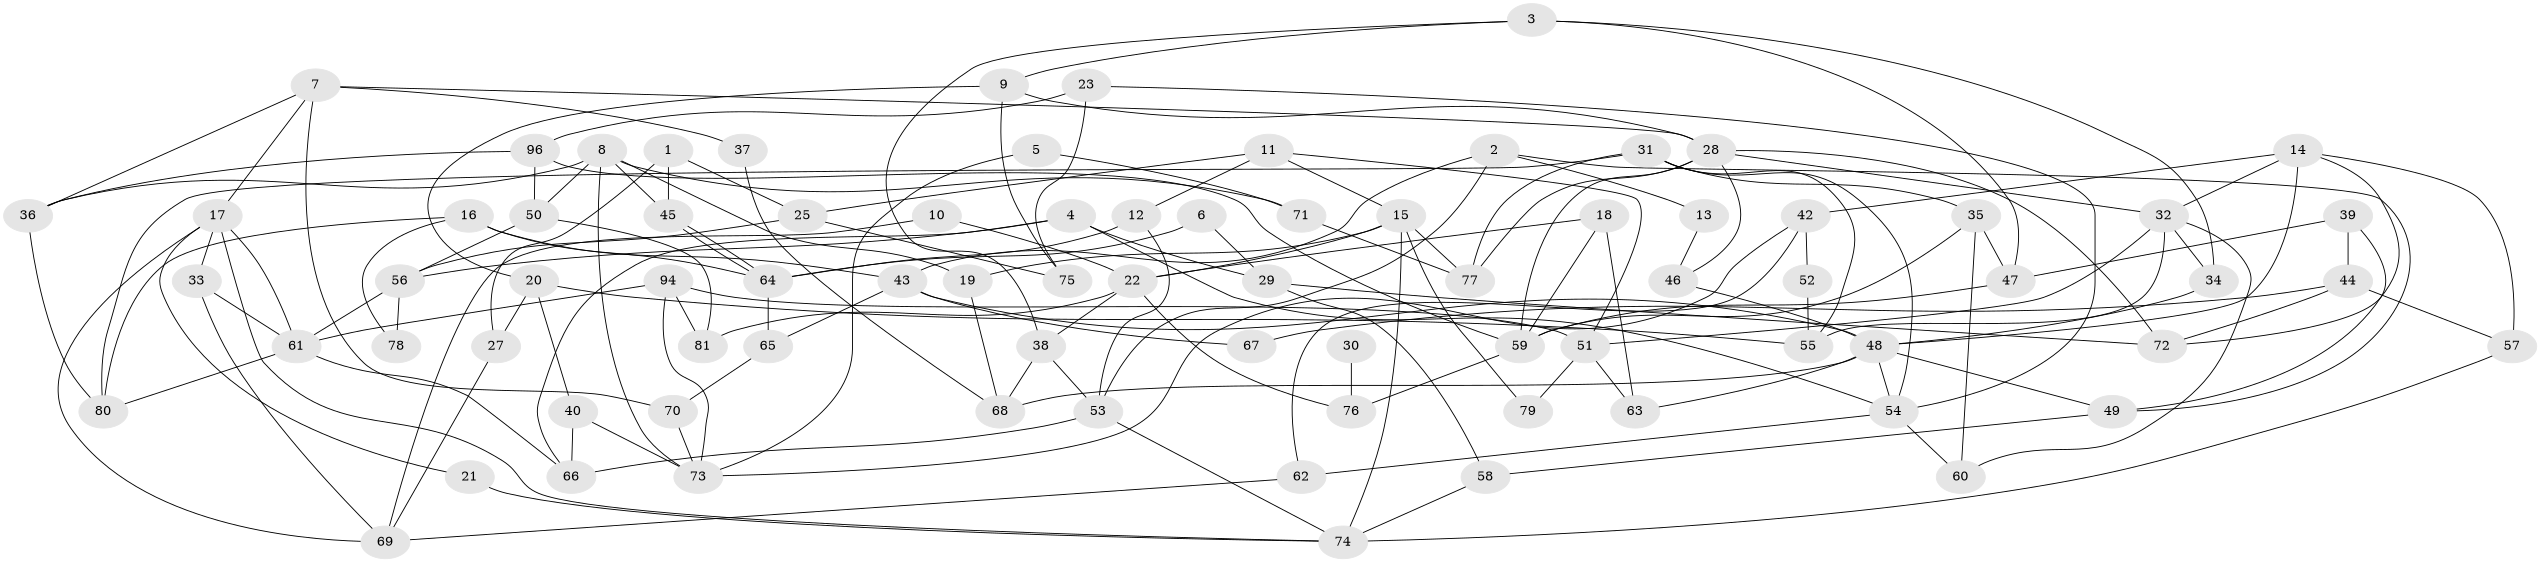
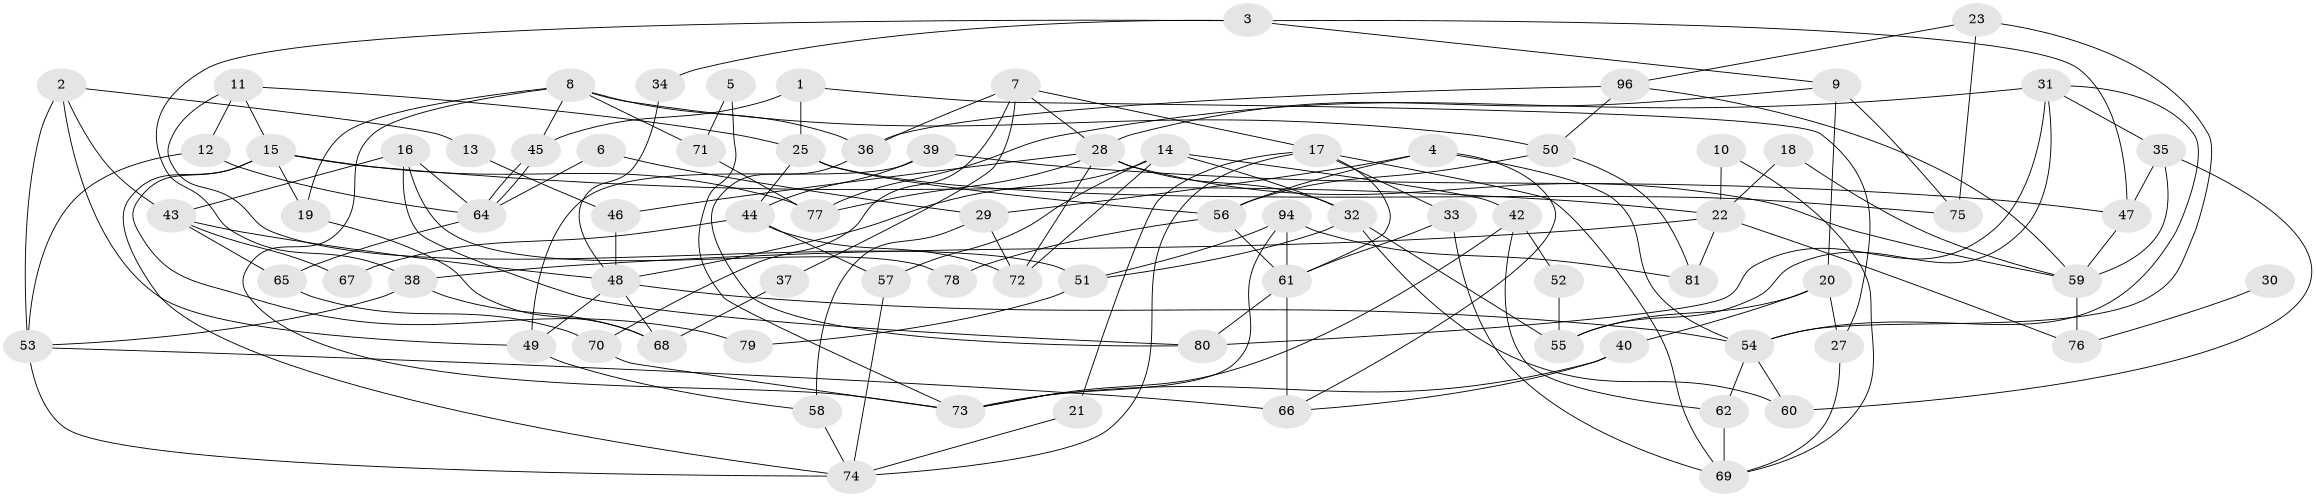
none -> (775, 183)
(2192, 252) -> none
(1635, 412) -> none
